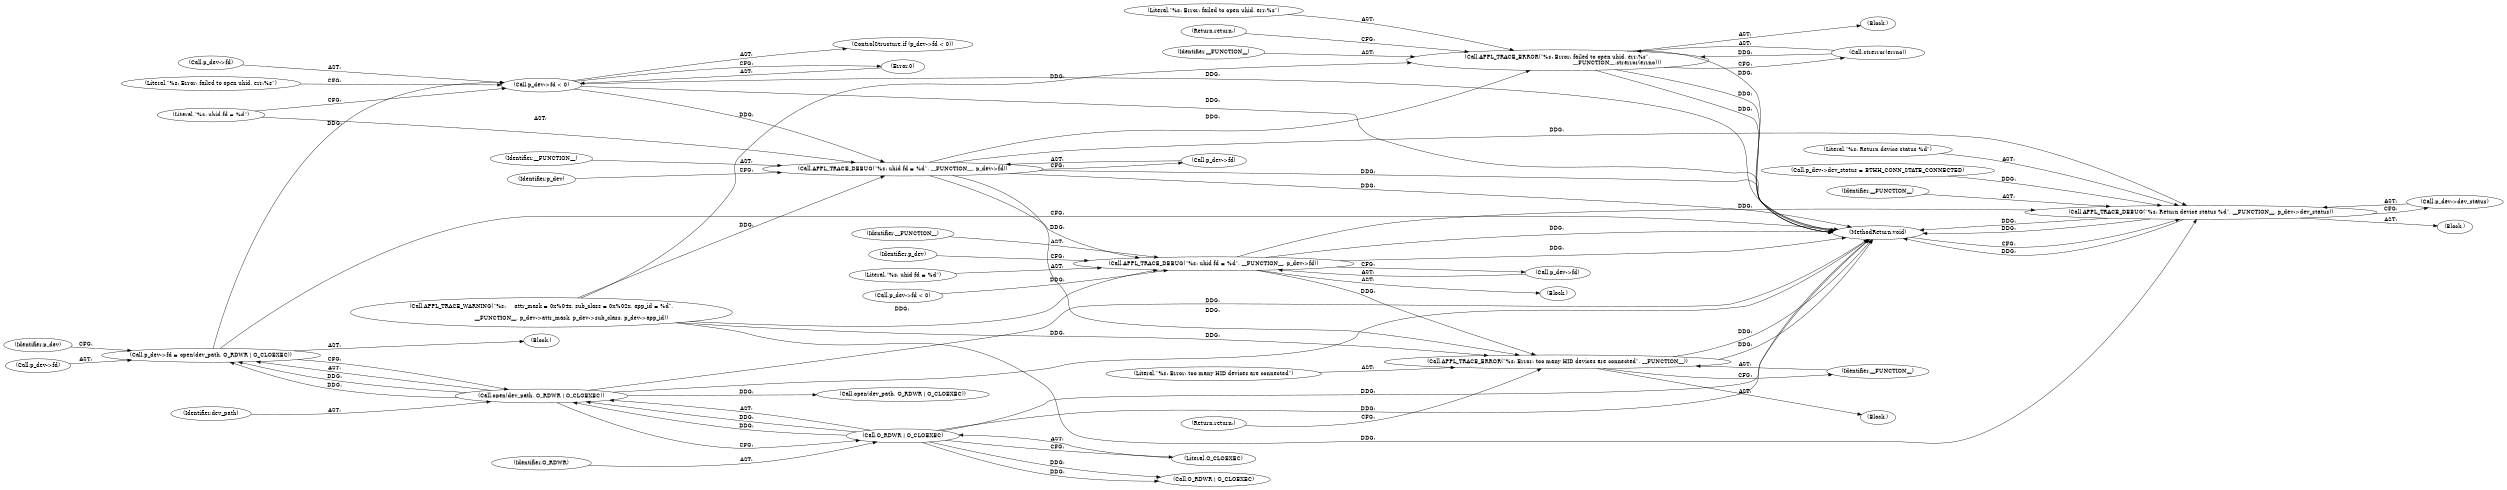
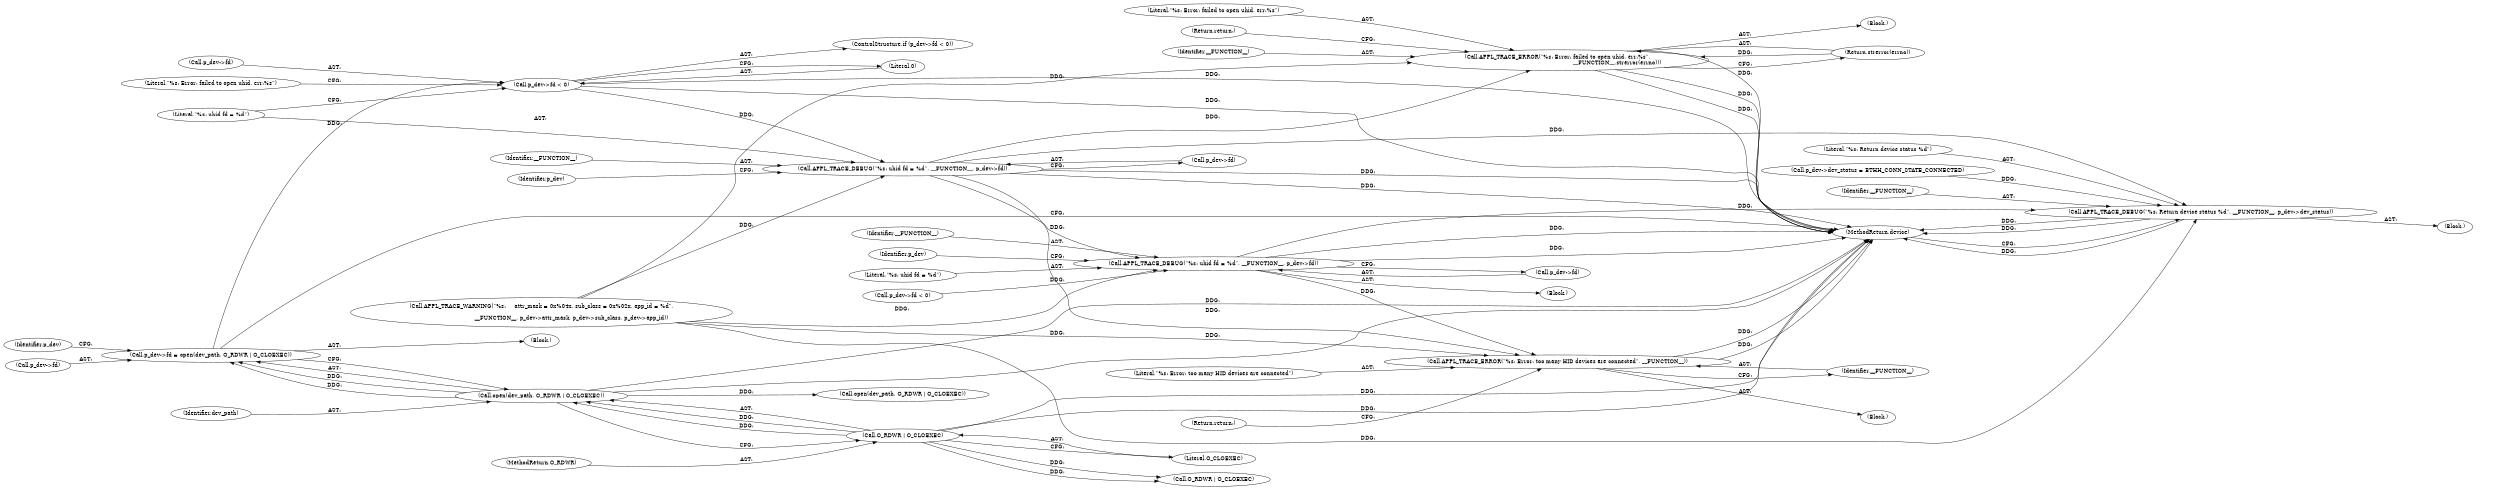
(1878, 53) -> (1878, 53)
(903, 67) -> (903, 67)
(2455, 202) -> none
(1878, 233) -> (1878, 233)
(541, 463) -> (541, 463)
